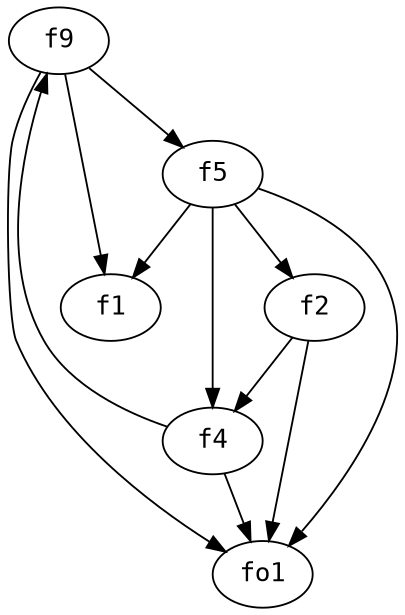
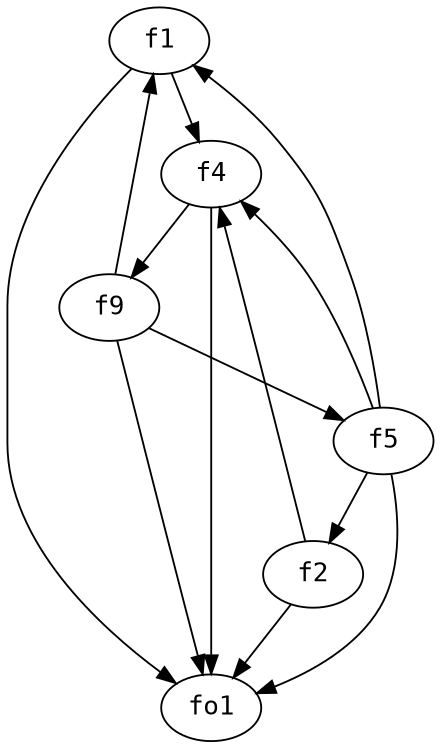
none -> (182, 99)
none -> (7, 380)
